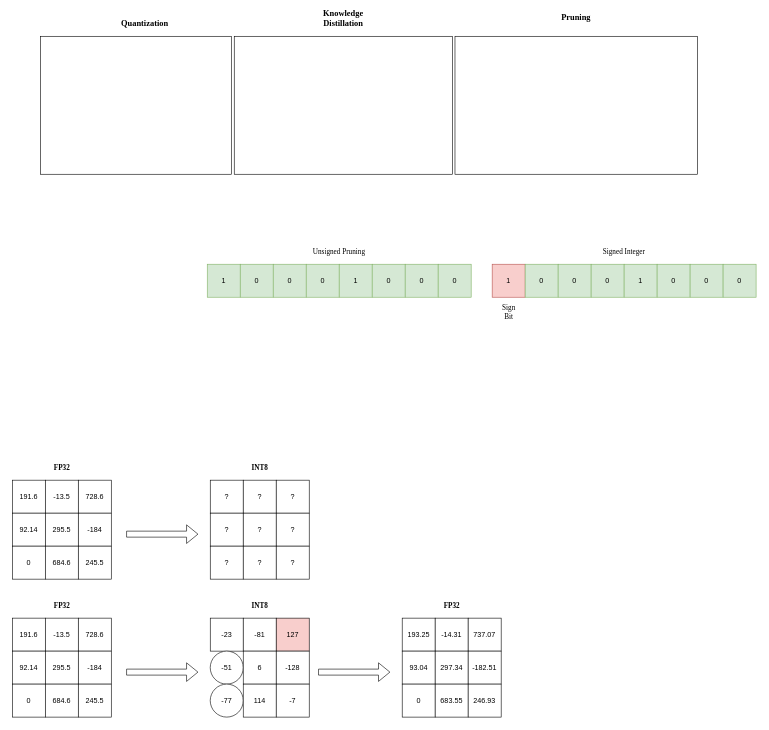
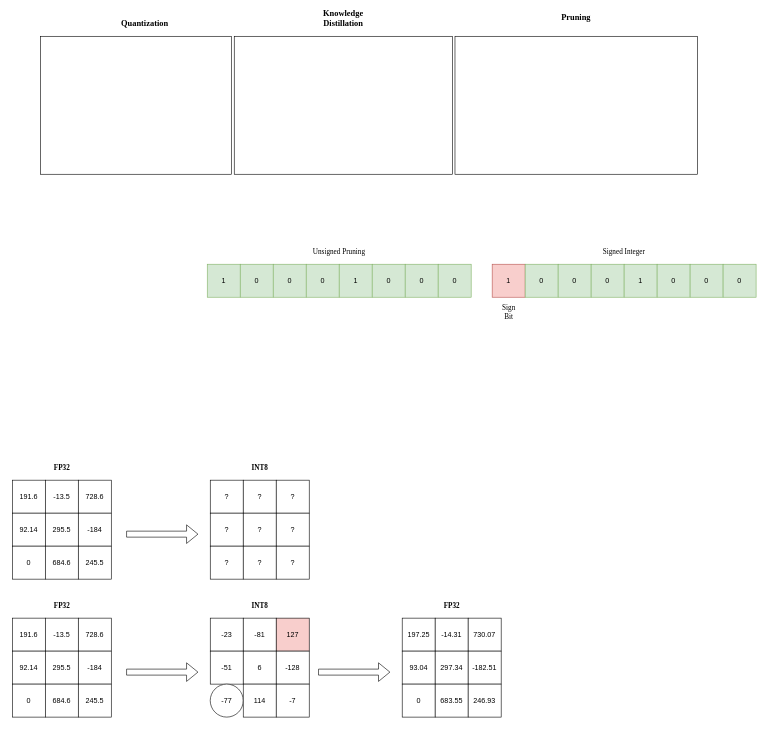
(419, 635) -> (419, 635)
(485, 635) -> (485, 635)
(227, 668) -> (227, 668)
